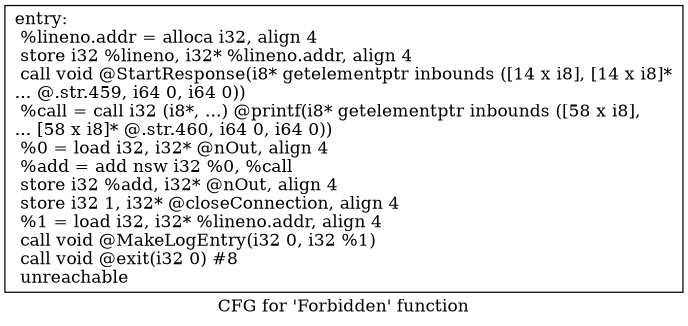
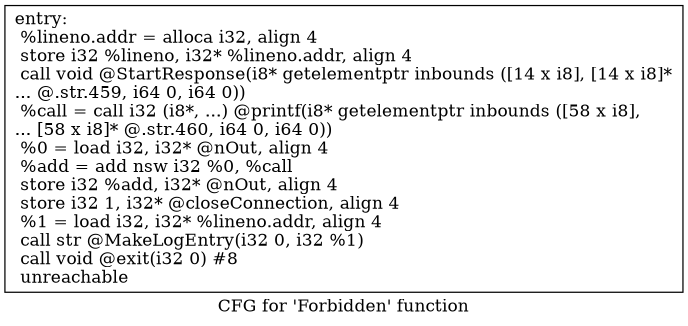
(196, 241) -> (190, 241)
